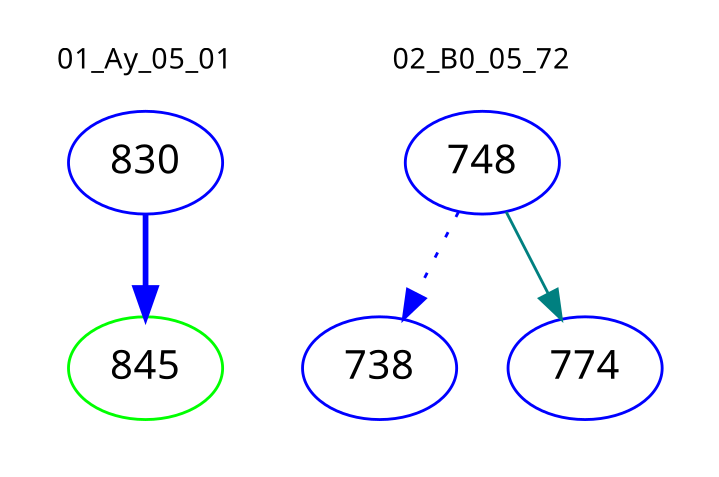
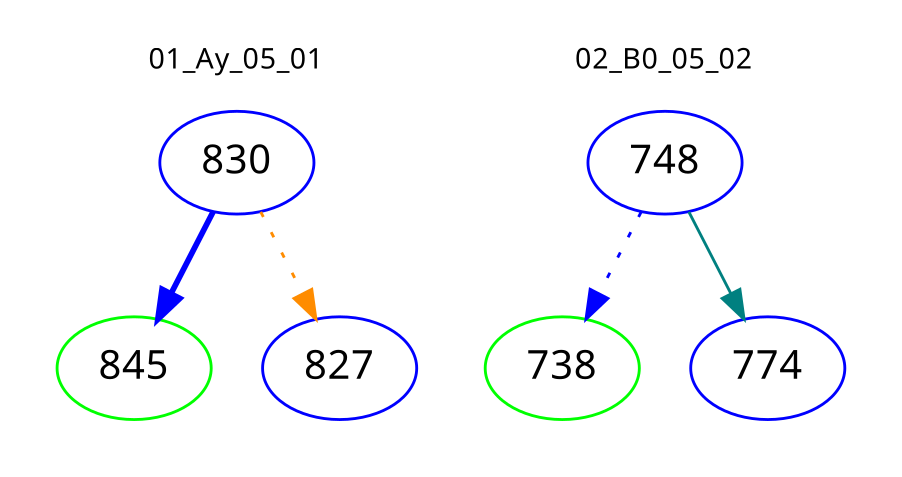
(482, 61) -> (665, 61)
none -> (340, 368)
(380, 368) -> (562, 368)
